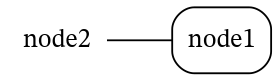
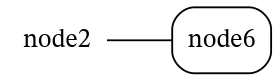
(222, 40) -> (222, 40)
